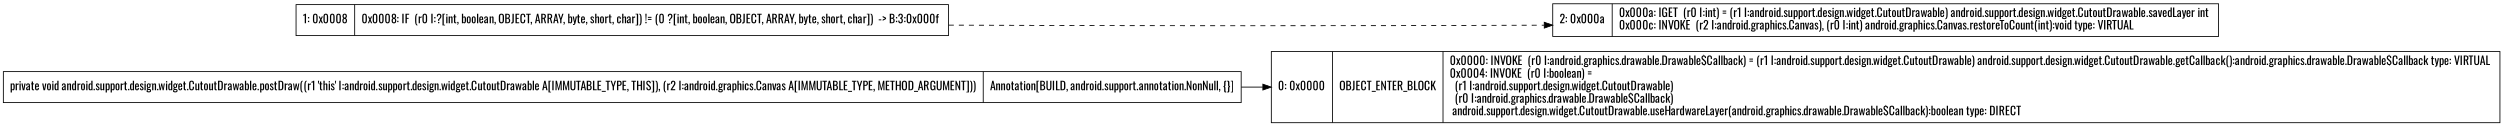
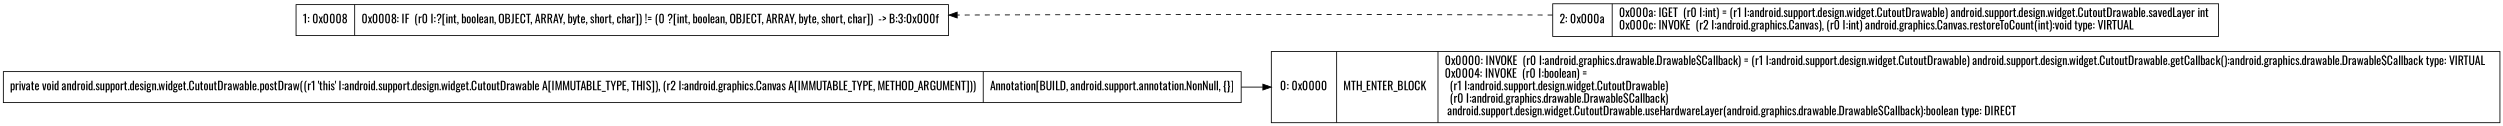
(1246, 26) -> (1255, 14)
(1388, 87) -> (1385, 87)
